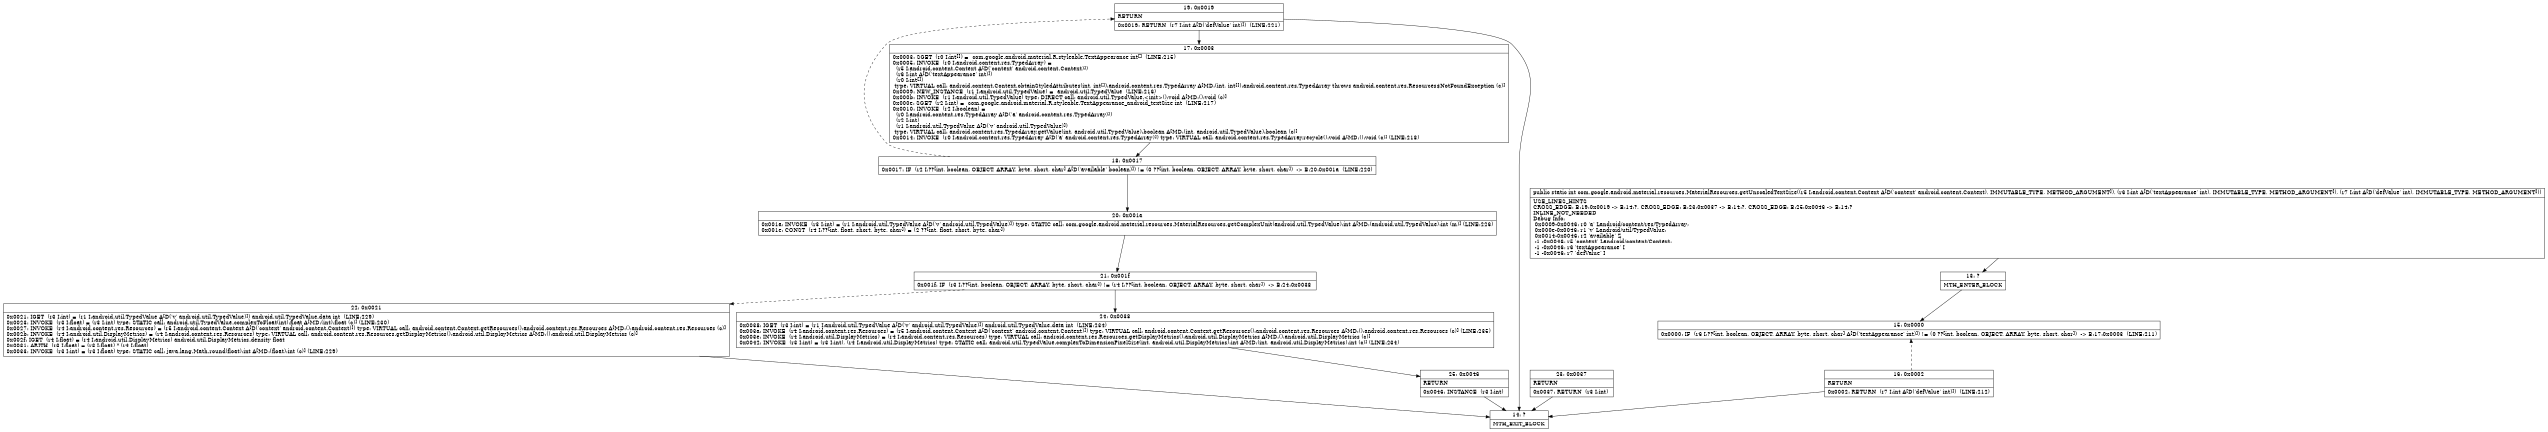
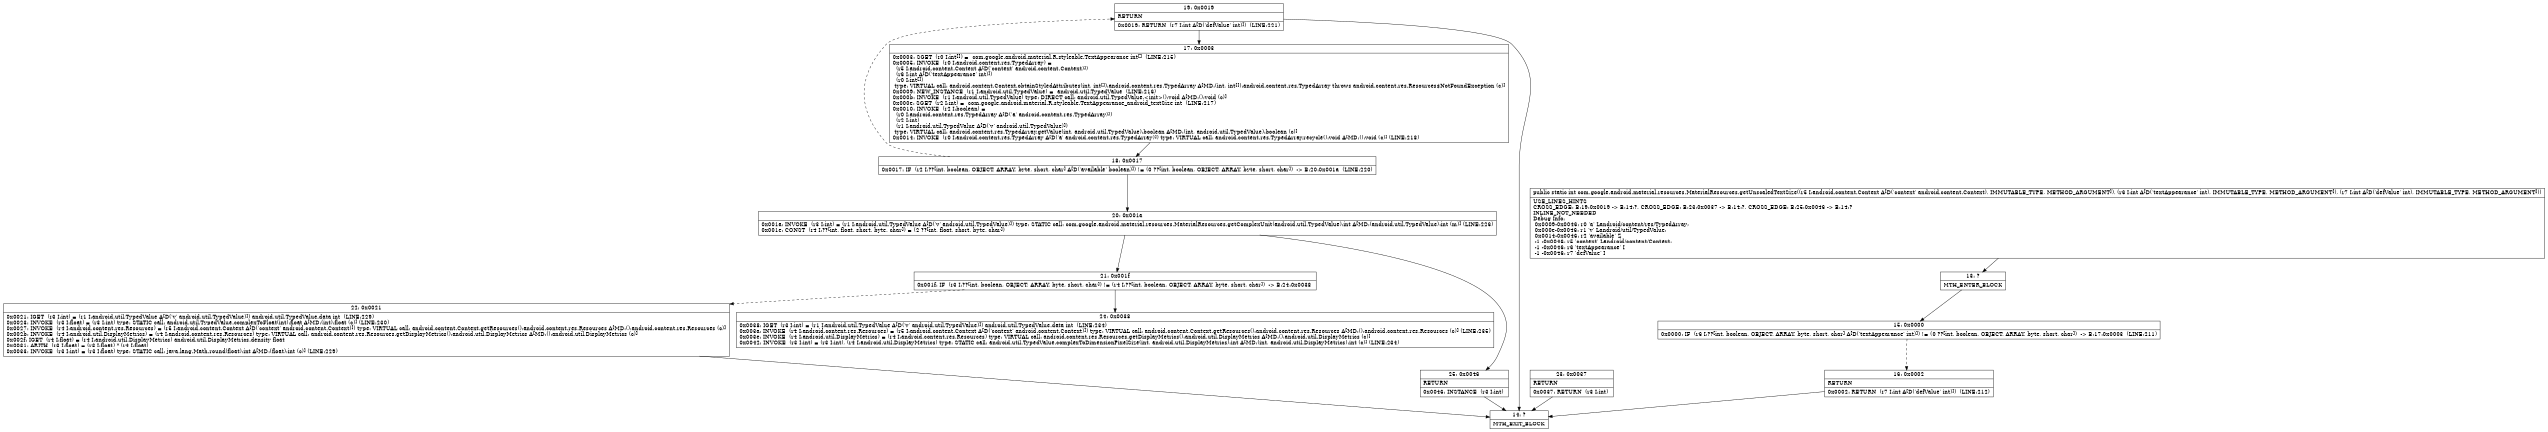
(1912, 356) -> (1906, 353)
(1322, 362) -> (1418, 264)
